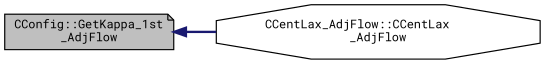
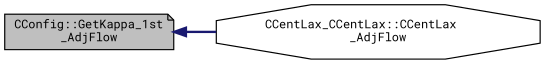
(378, 32) -> (378, 32)
